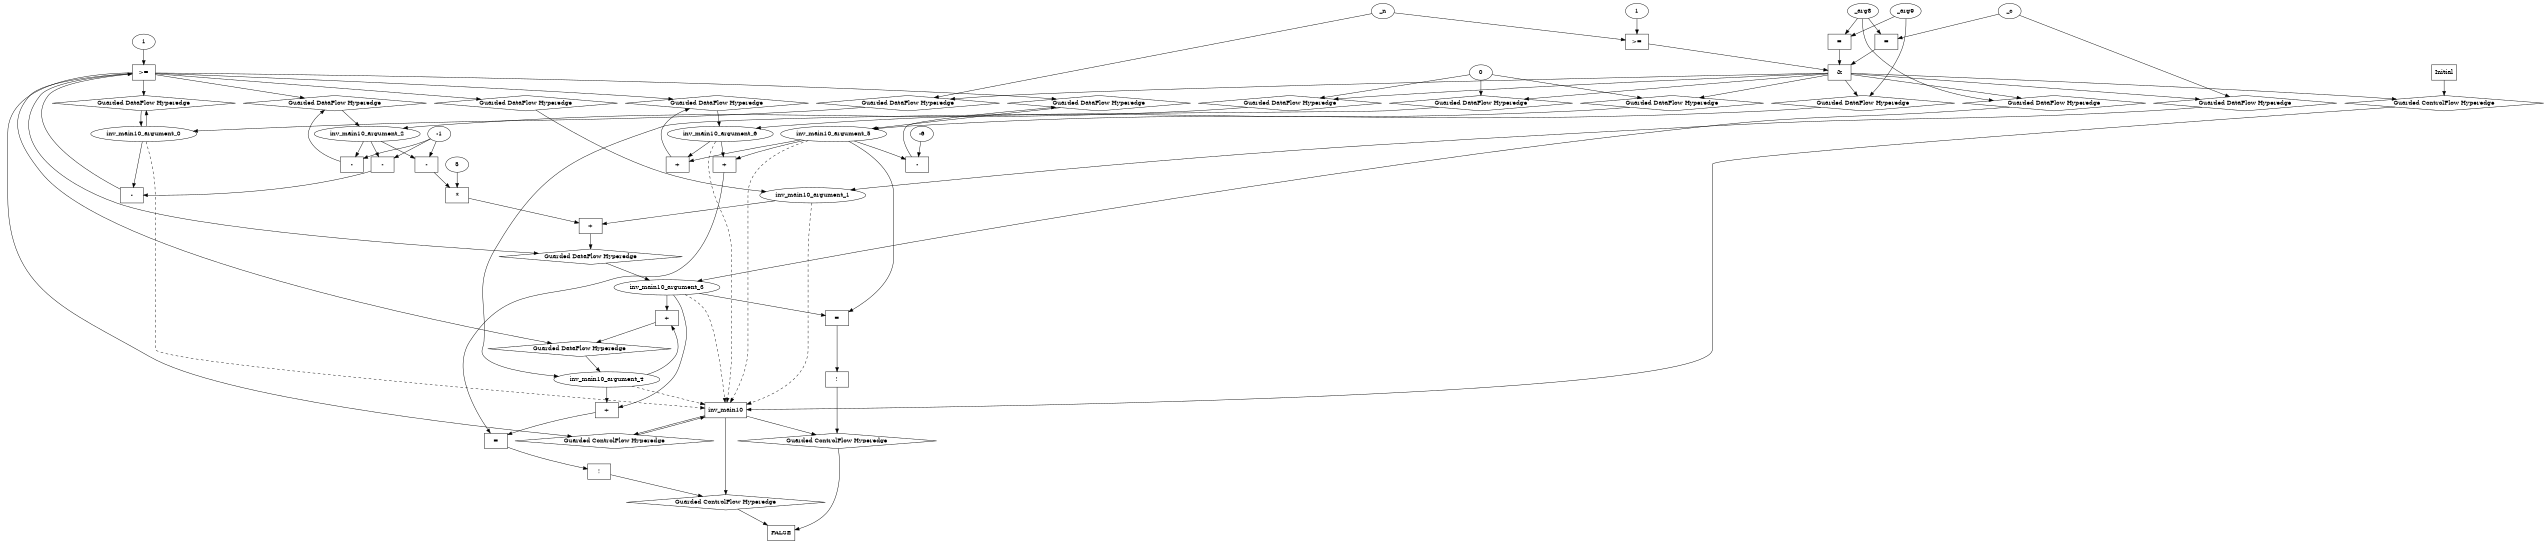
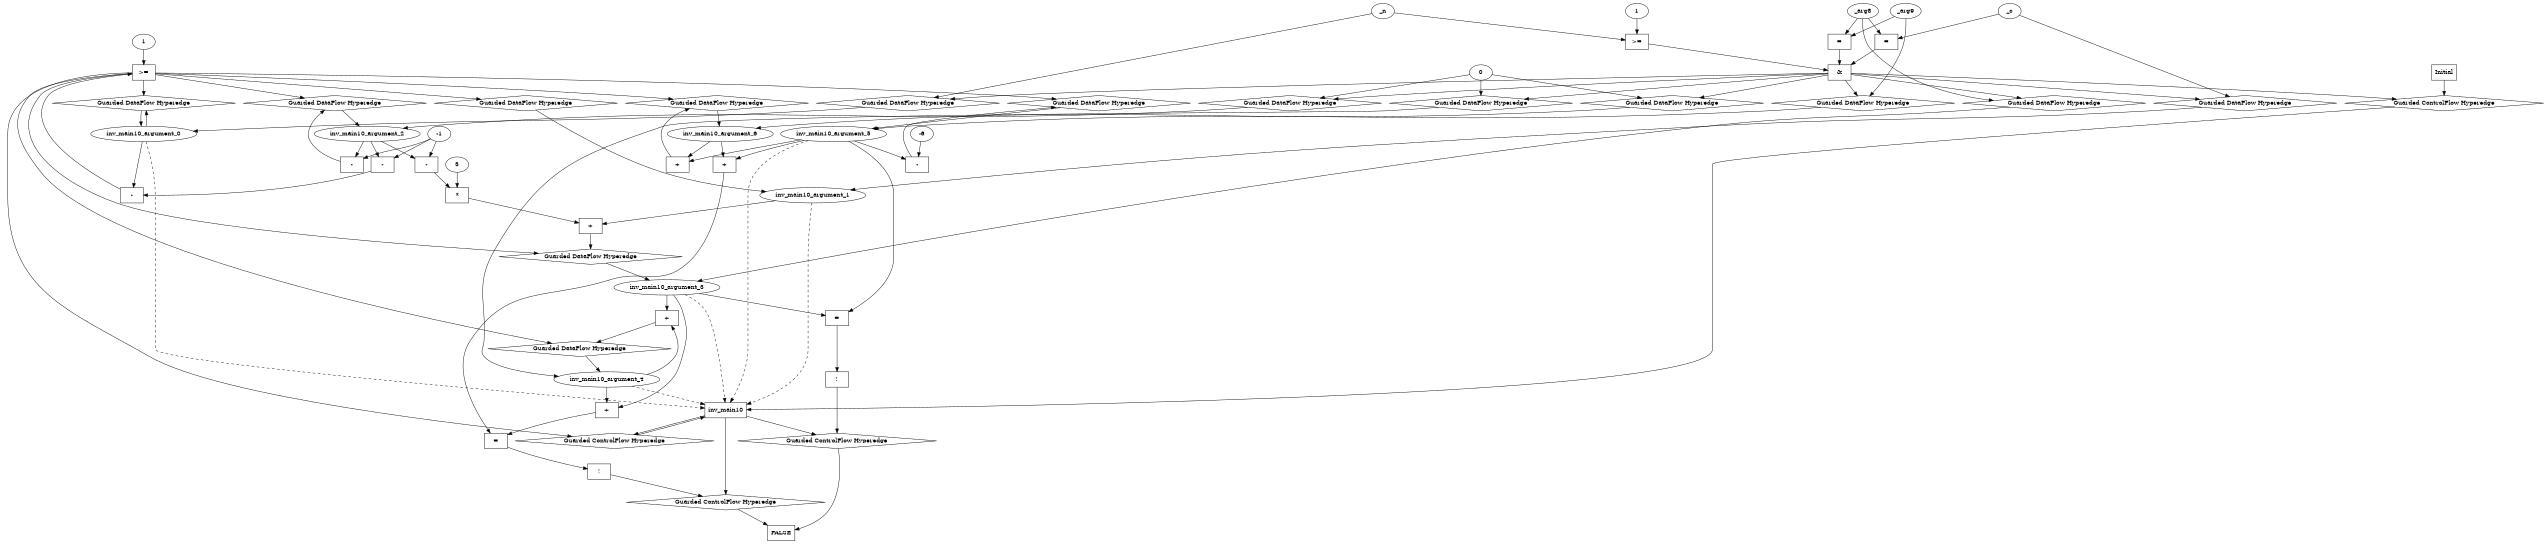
(732, 267) -> none
